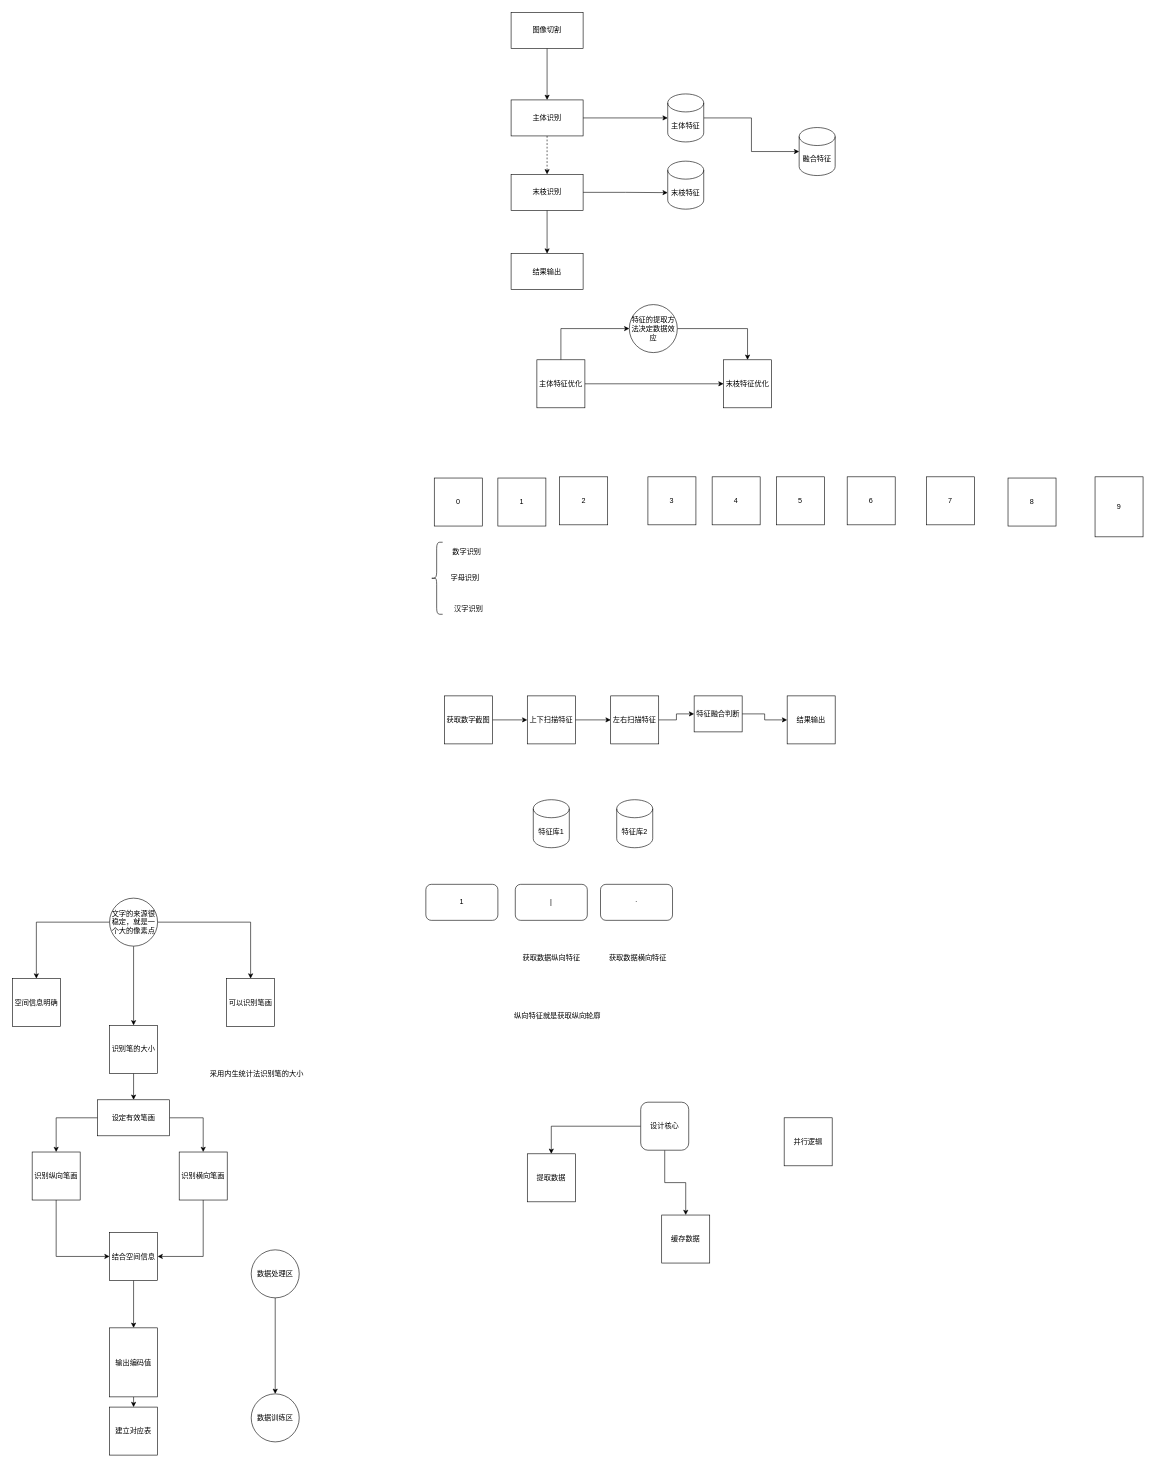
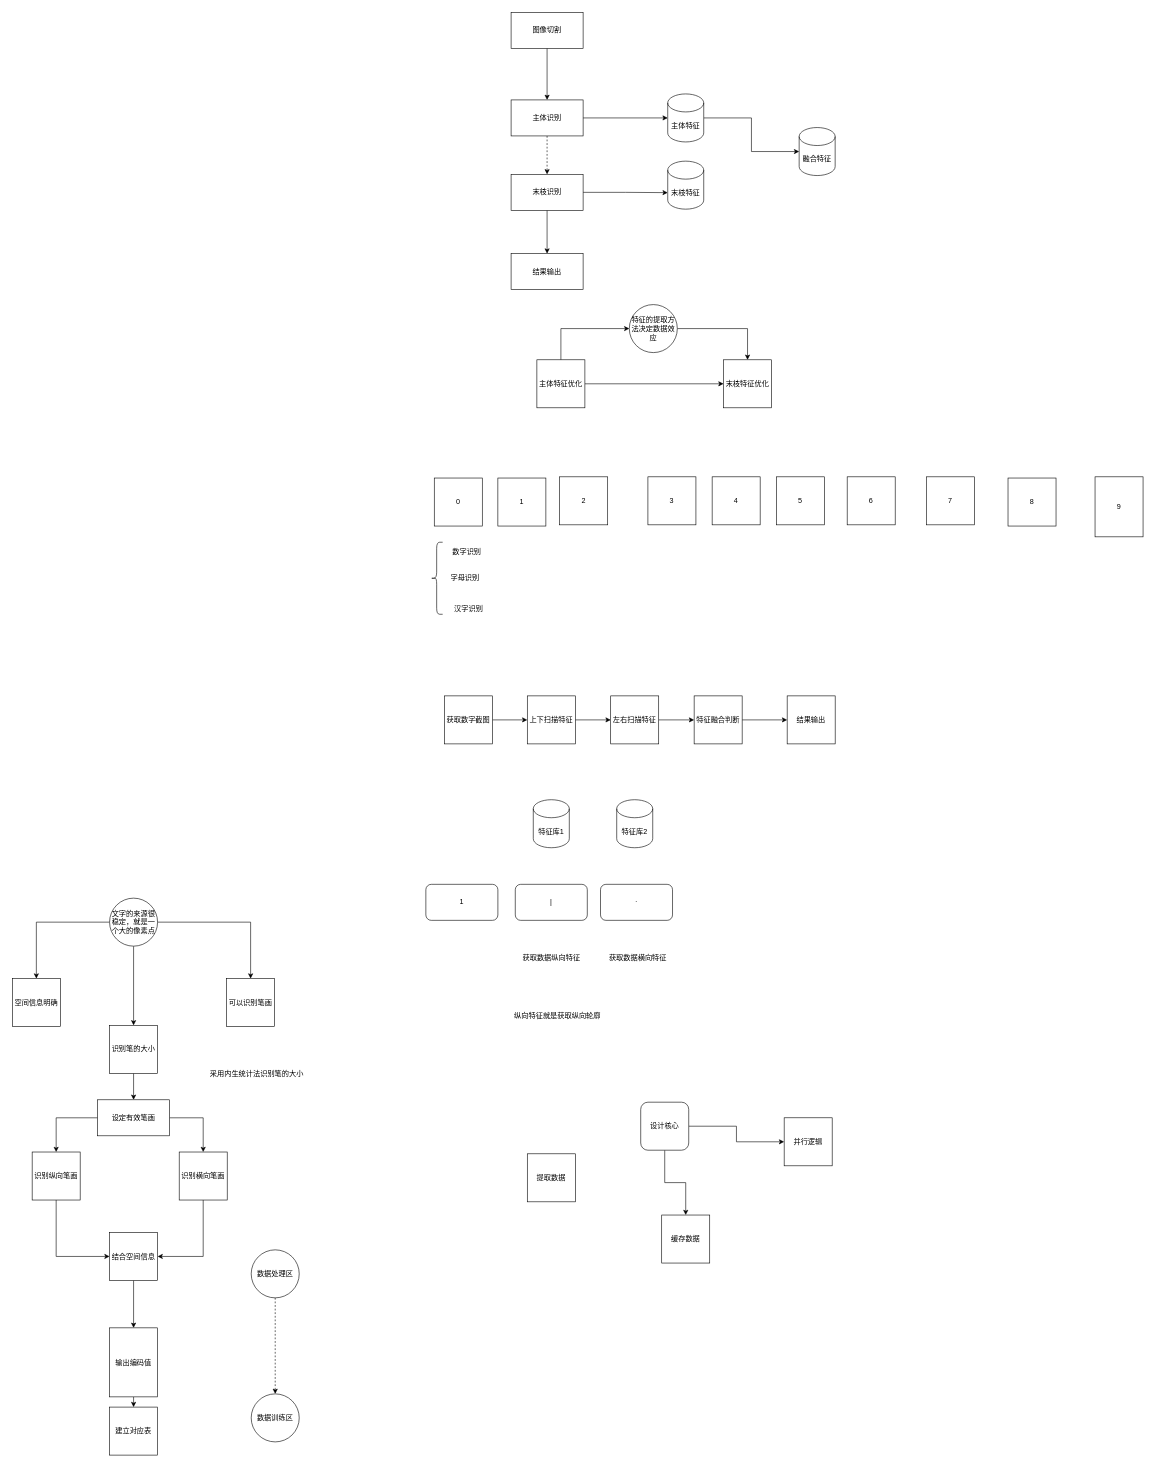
(718, 714) -> (718, 720)
(551, 1126) -> none
none -> (736, 1133)
(275, 1343) -> (275, 1343)
